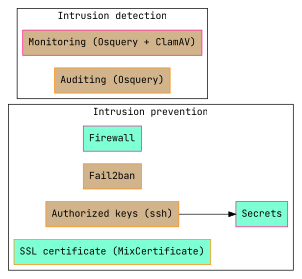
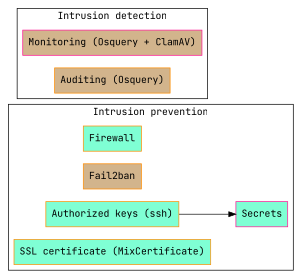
(112, 139) -> (112, 139)
(112, 214) -> (112, 214)
